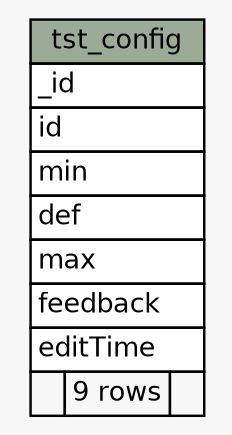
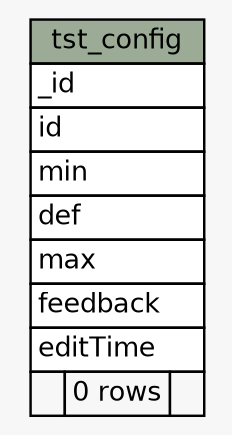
(117, 393) -> (117, 393)
